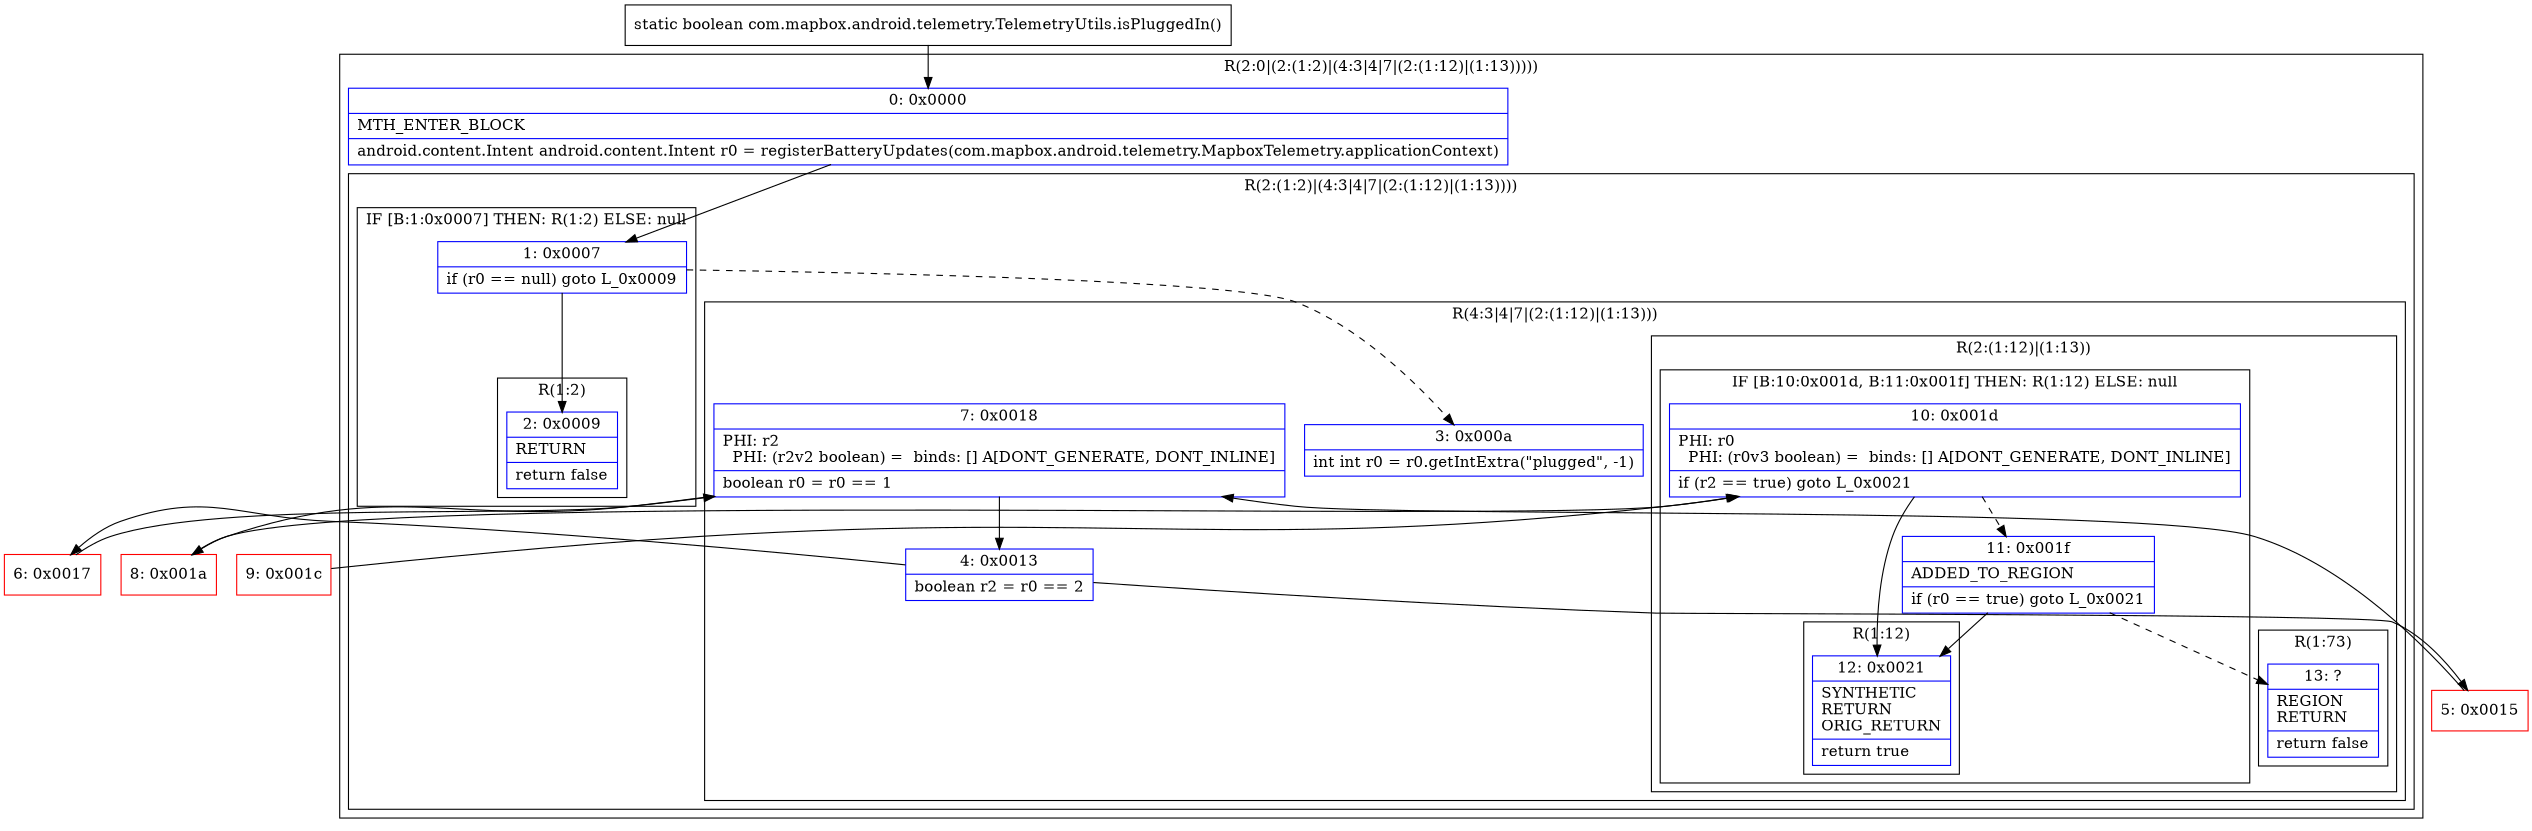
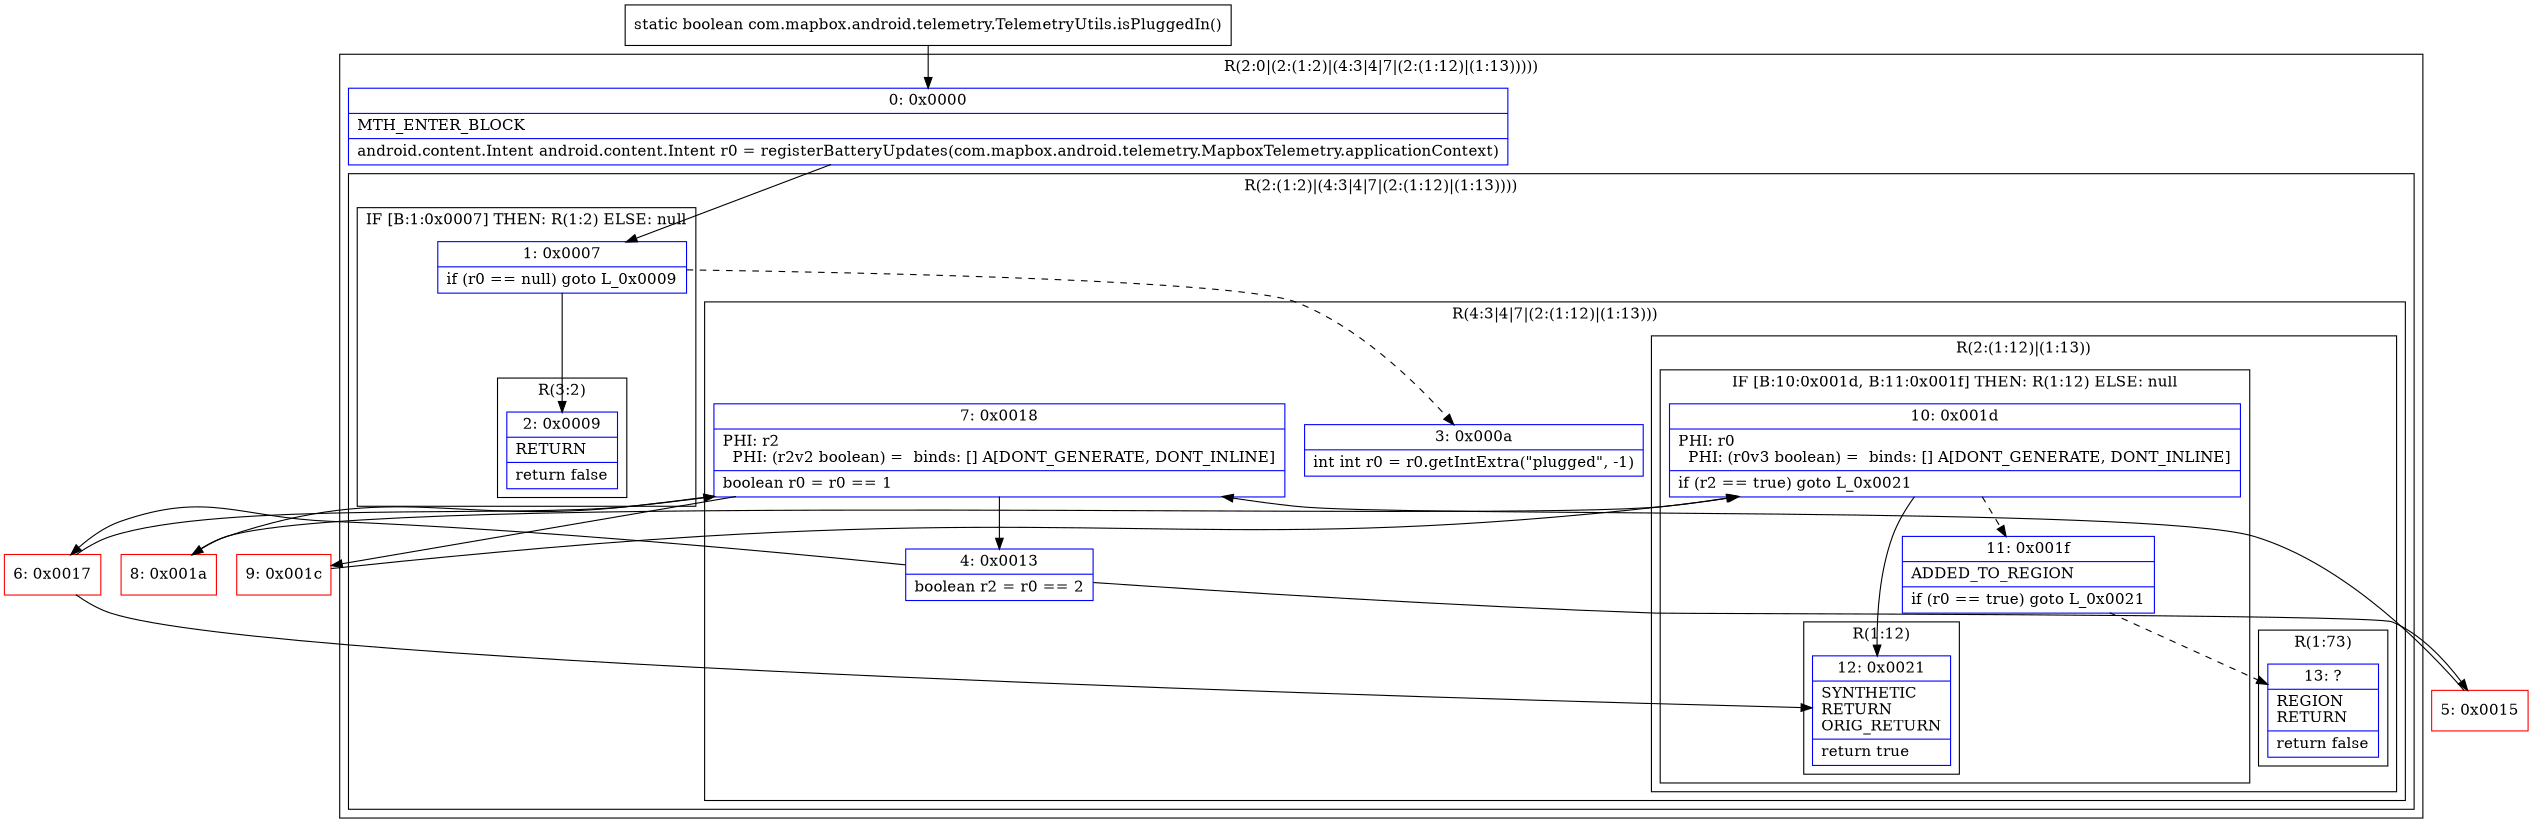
(562, 391) -> (562, 391)
none -> (559, 527)
(1968, 631) -> (935, 678)
